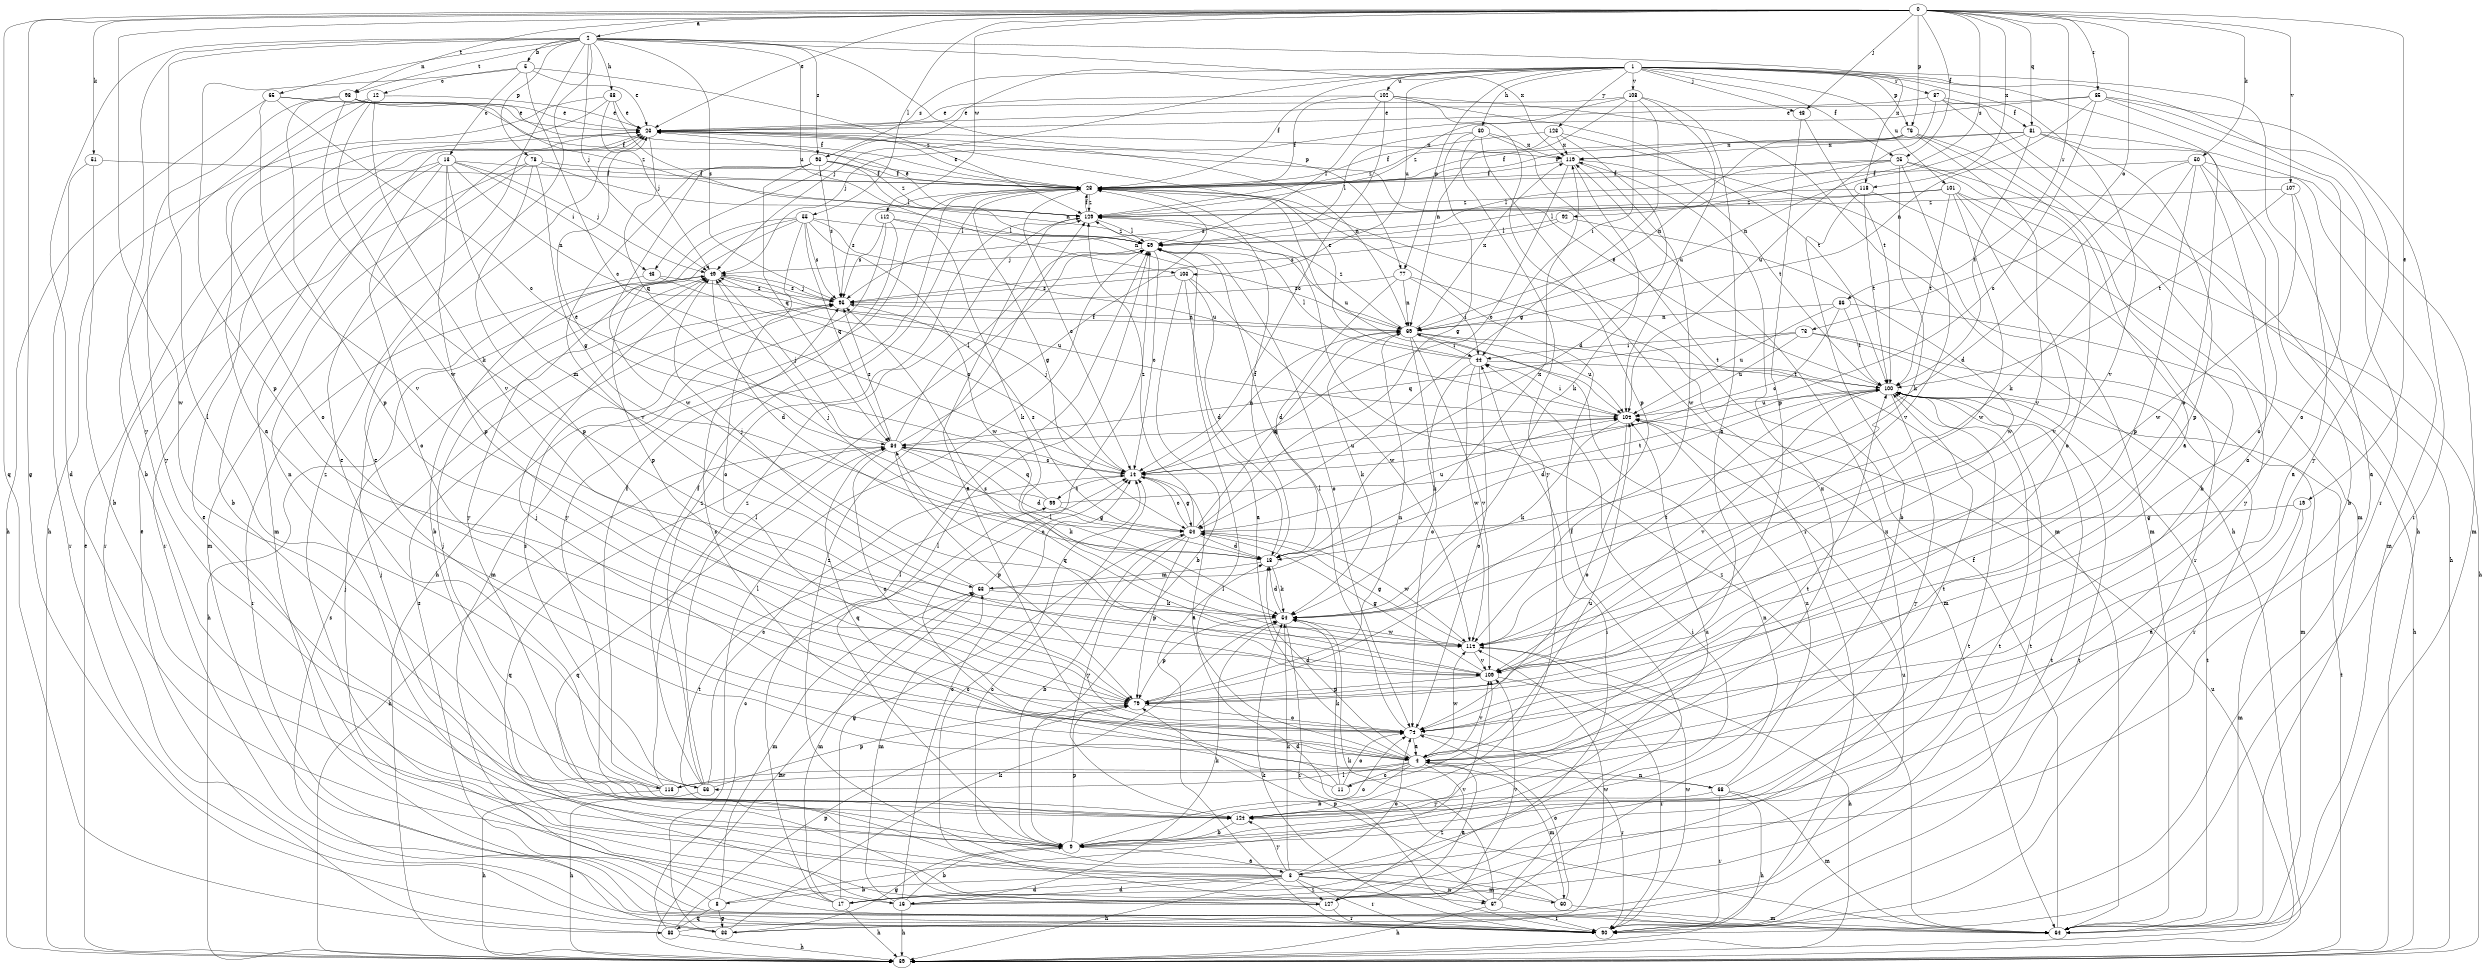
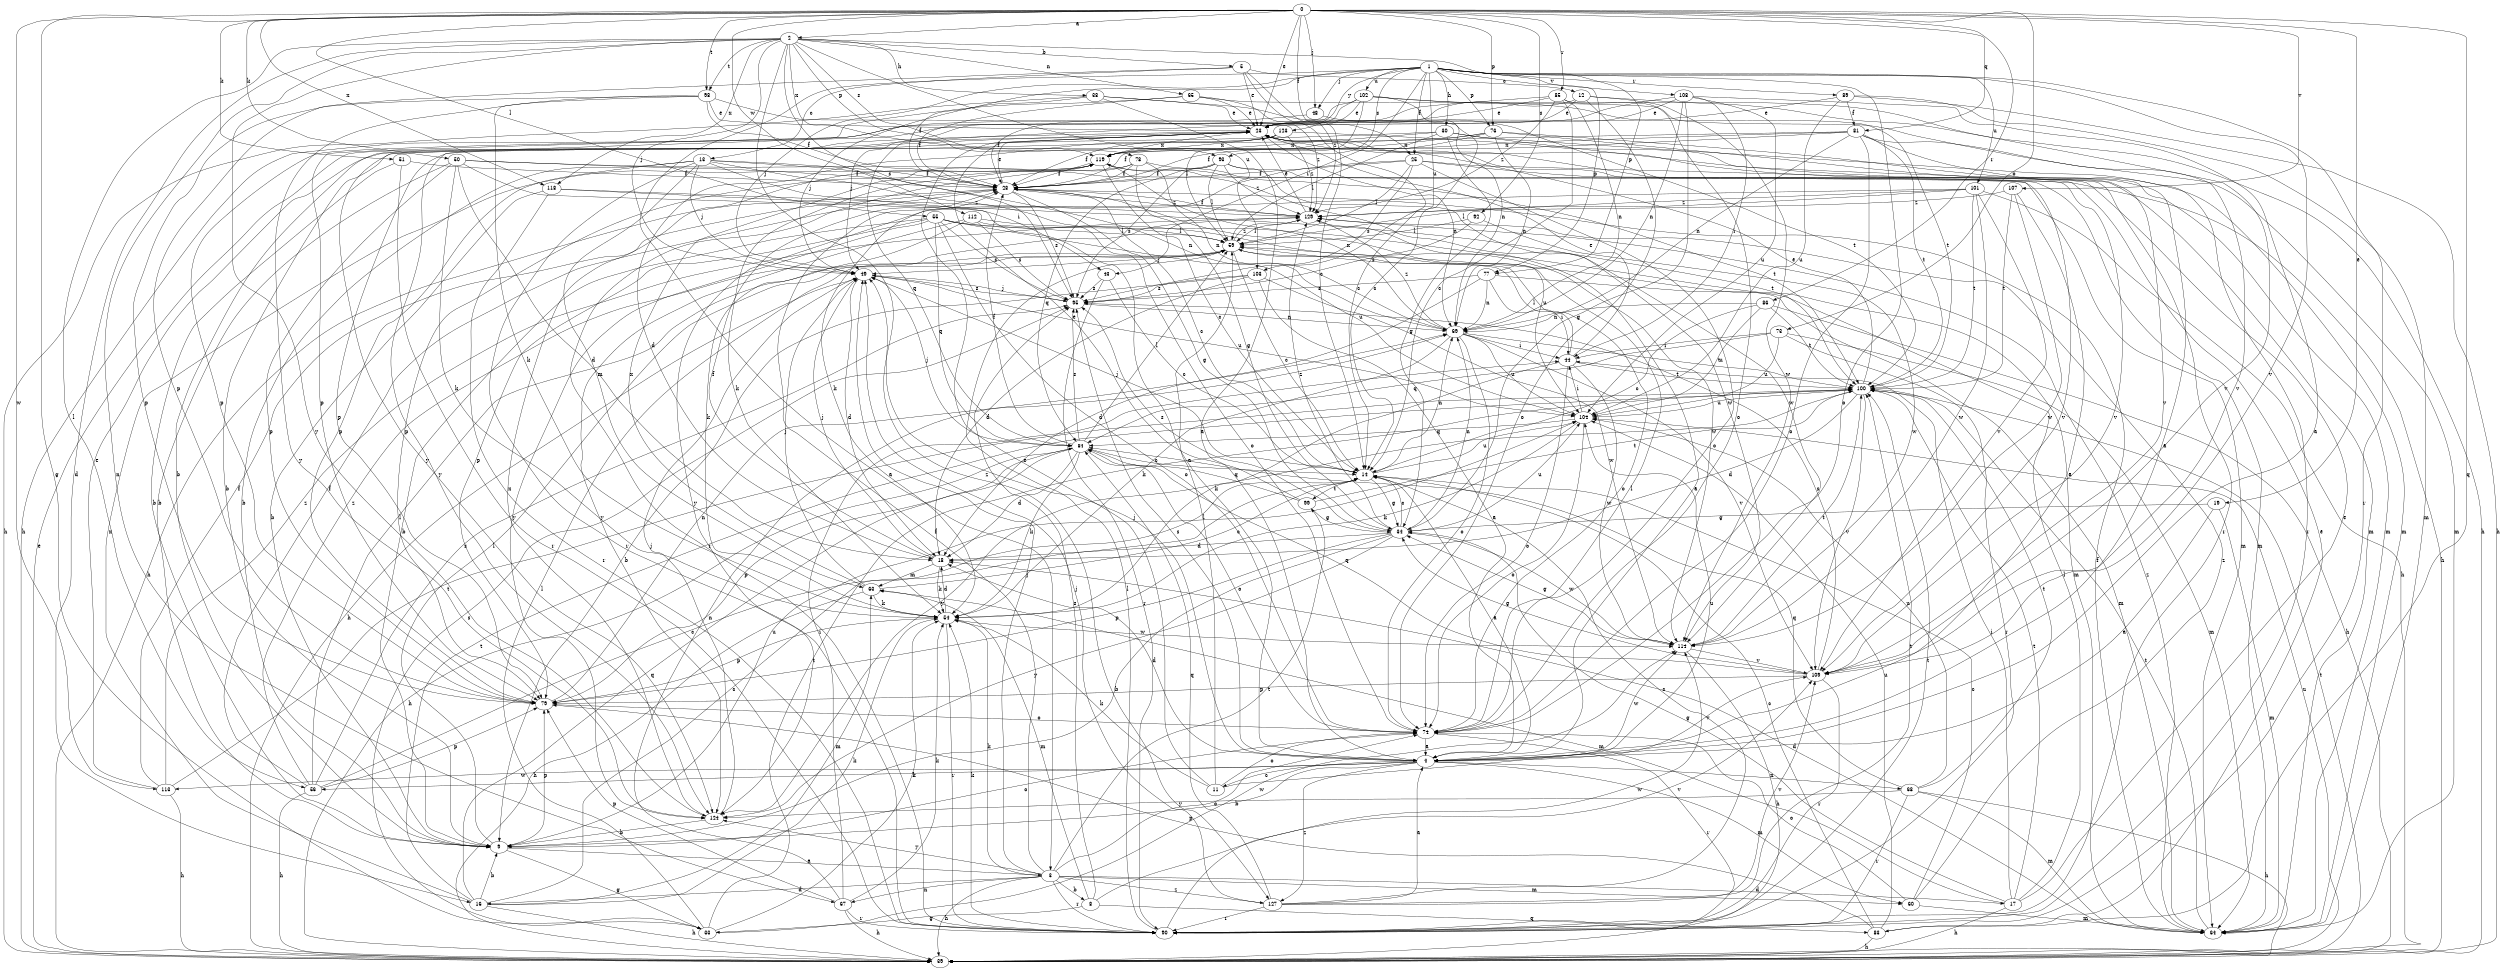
(1936, 96) -> (1845, 96)
(2315, 665) -> (2157, 807)
